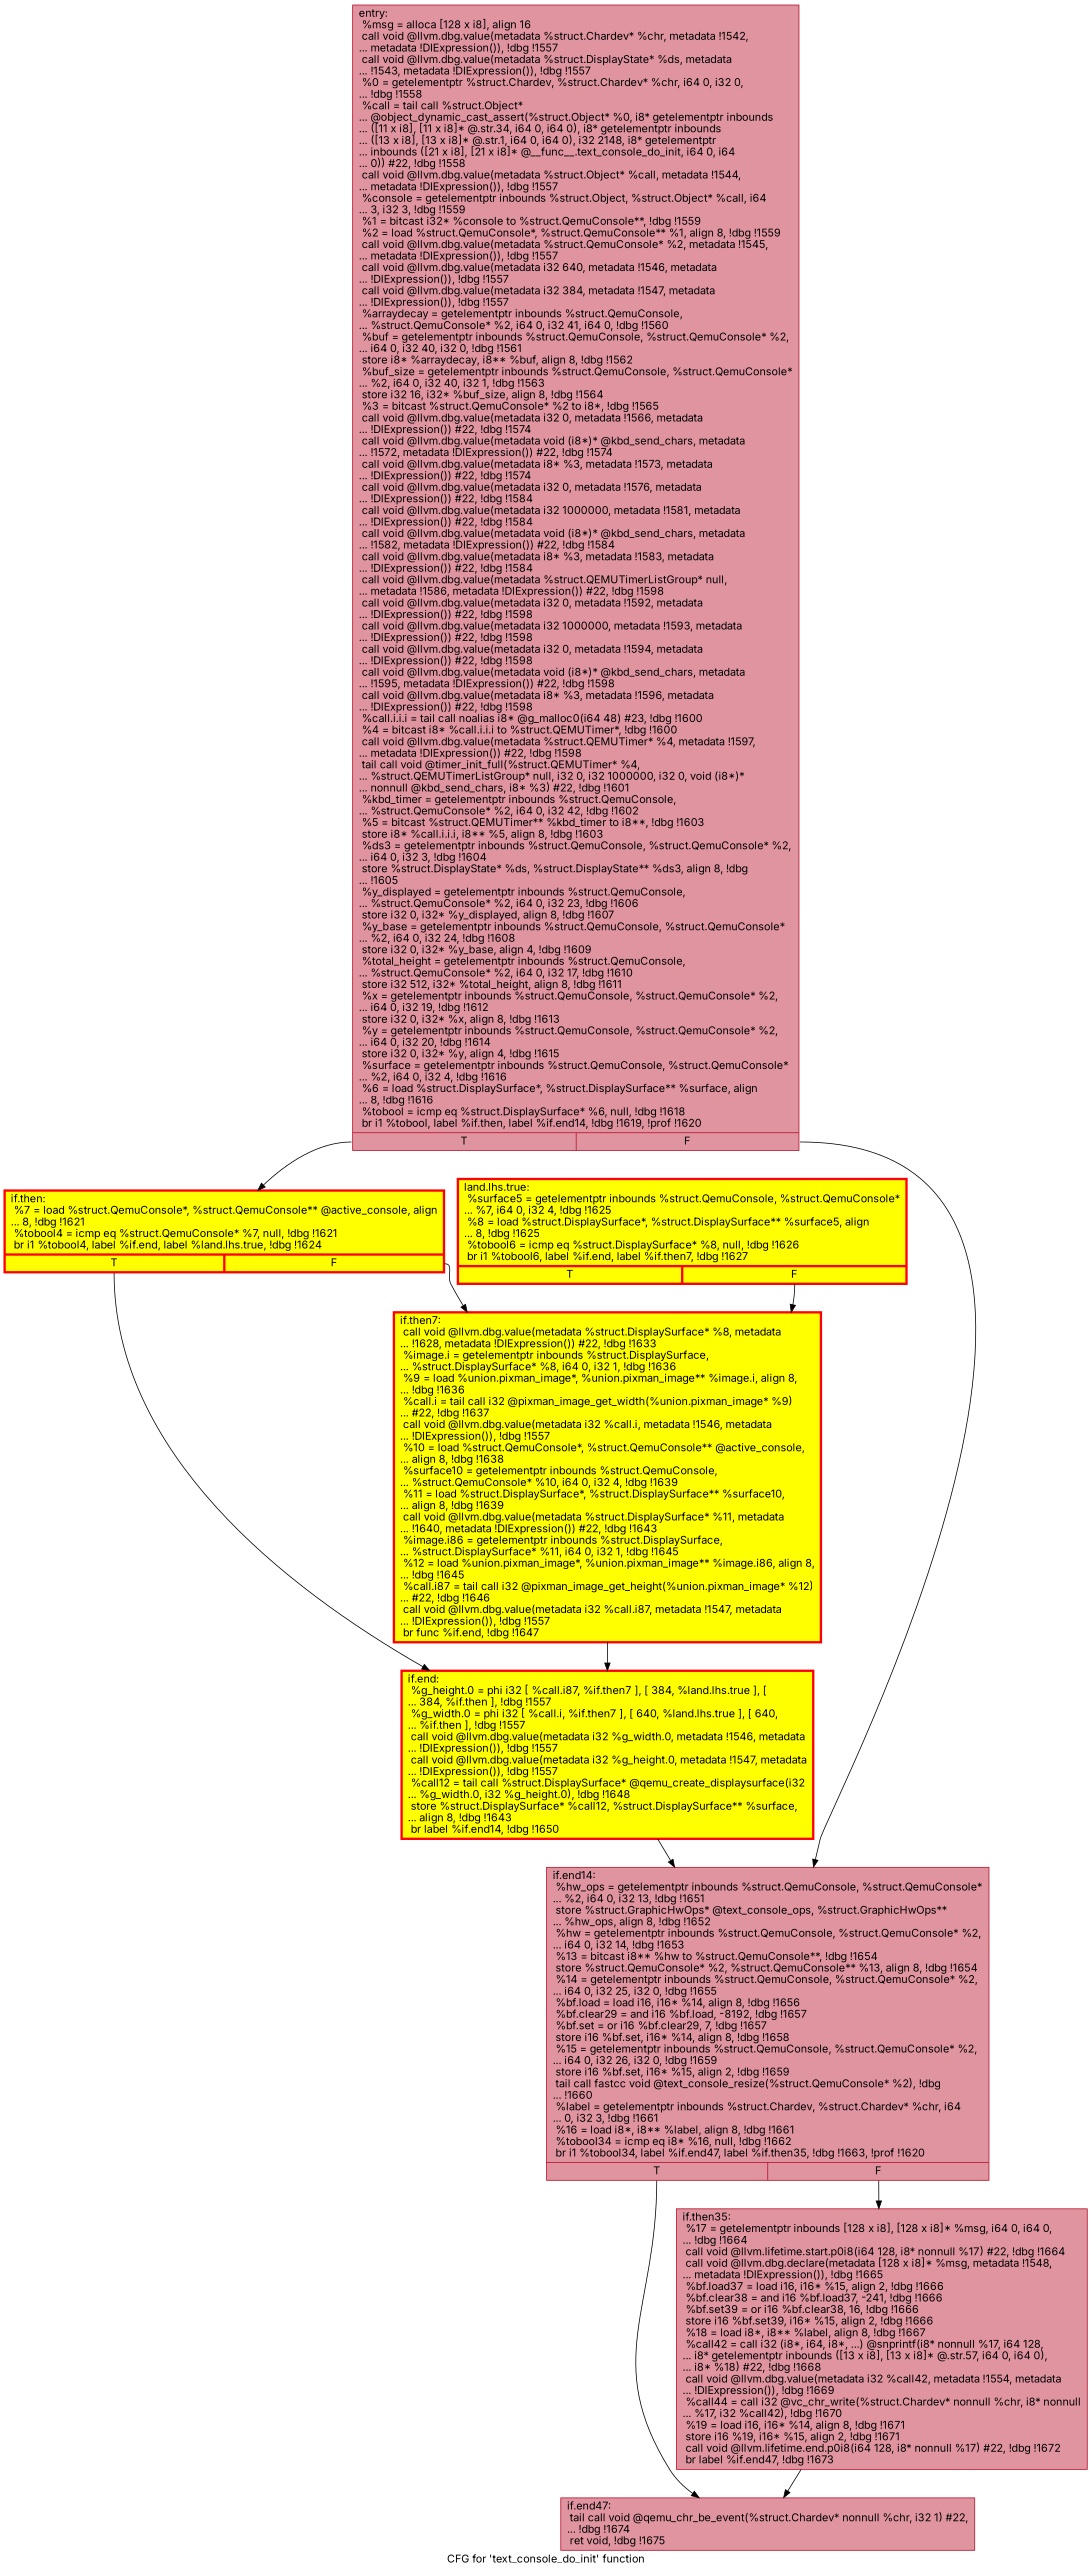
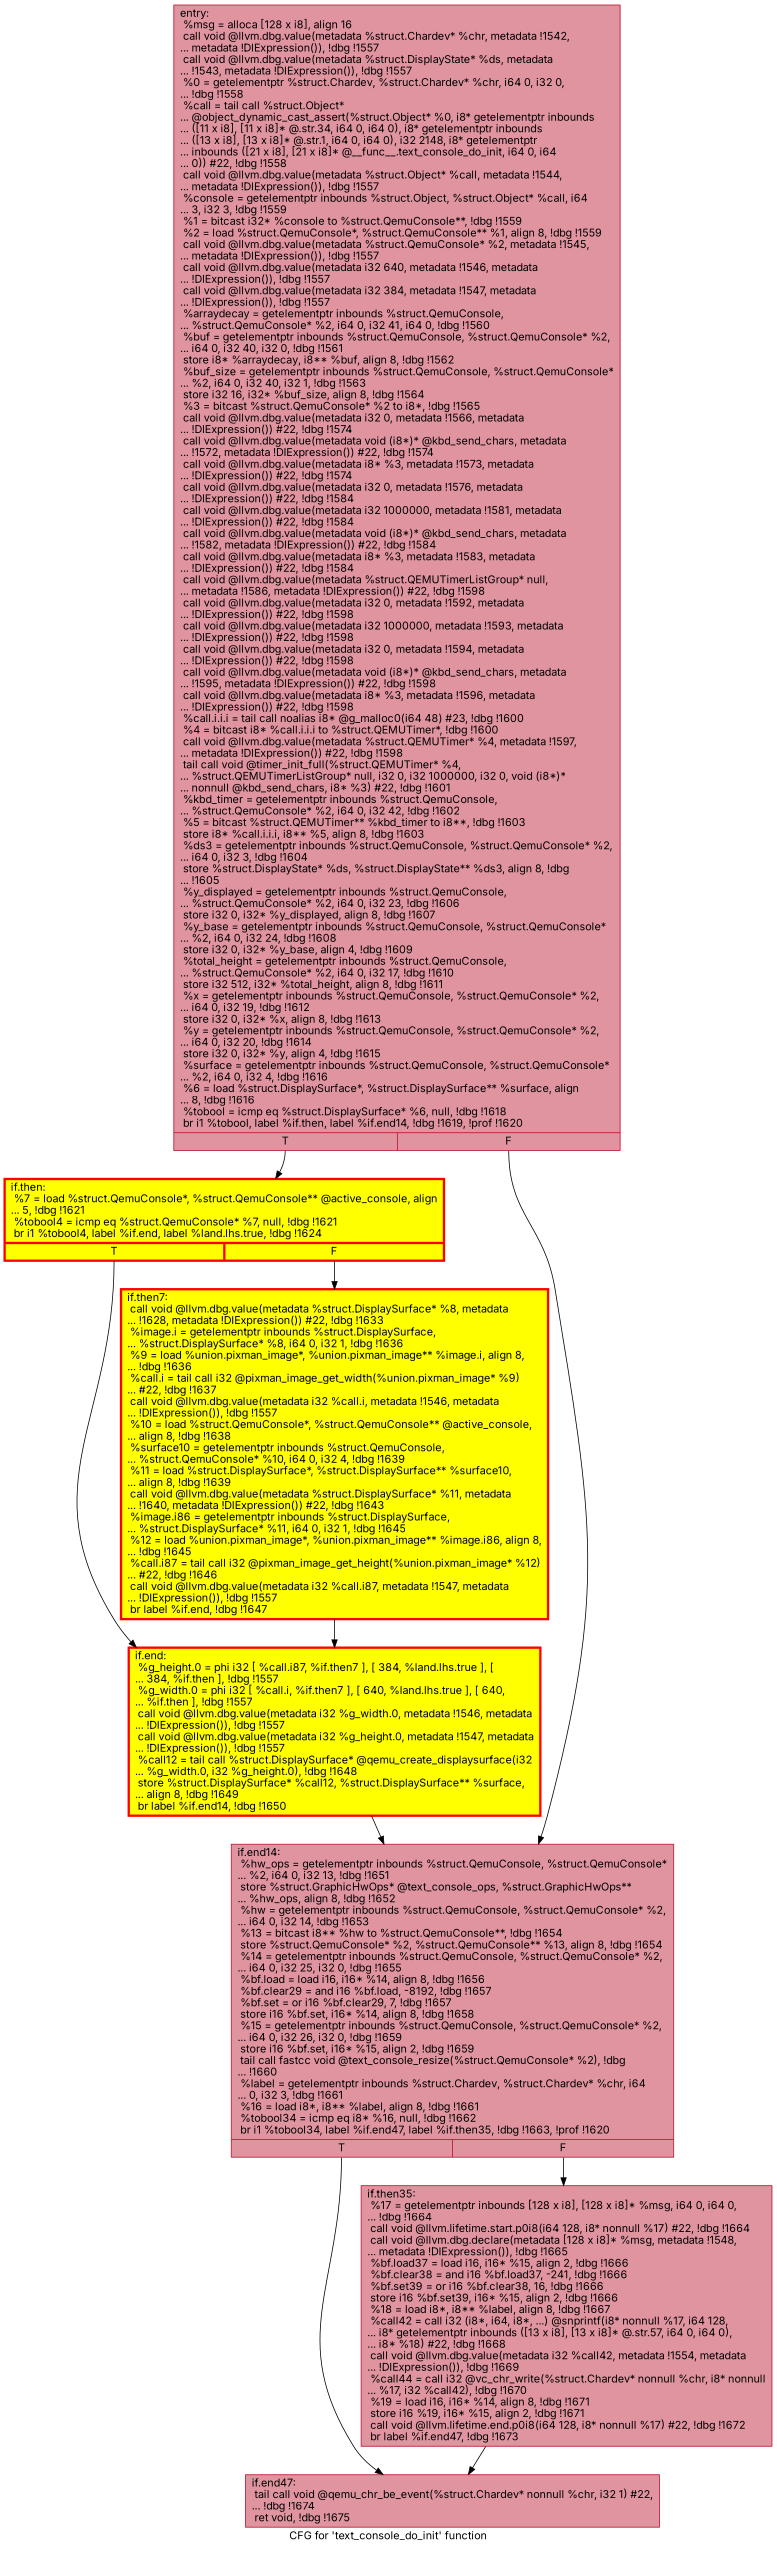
(48, 1222) -> (48, 1211)
(682, 1231) -> none
(470, 1633) -> (198, 1610)
(460, 1818) -> (187, 1795)
